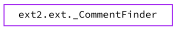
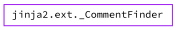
(88, 15) -> (88, 15)
